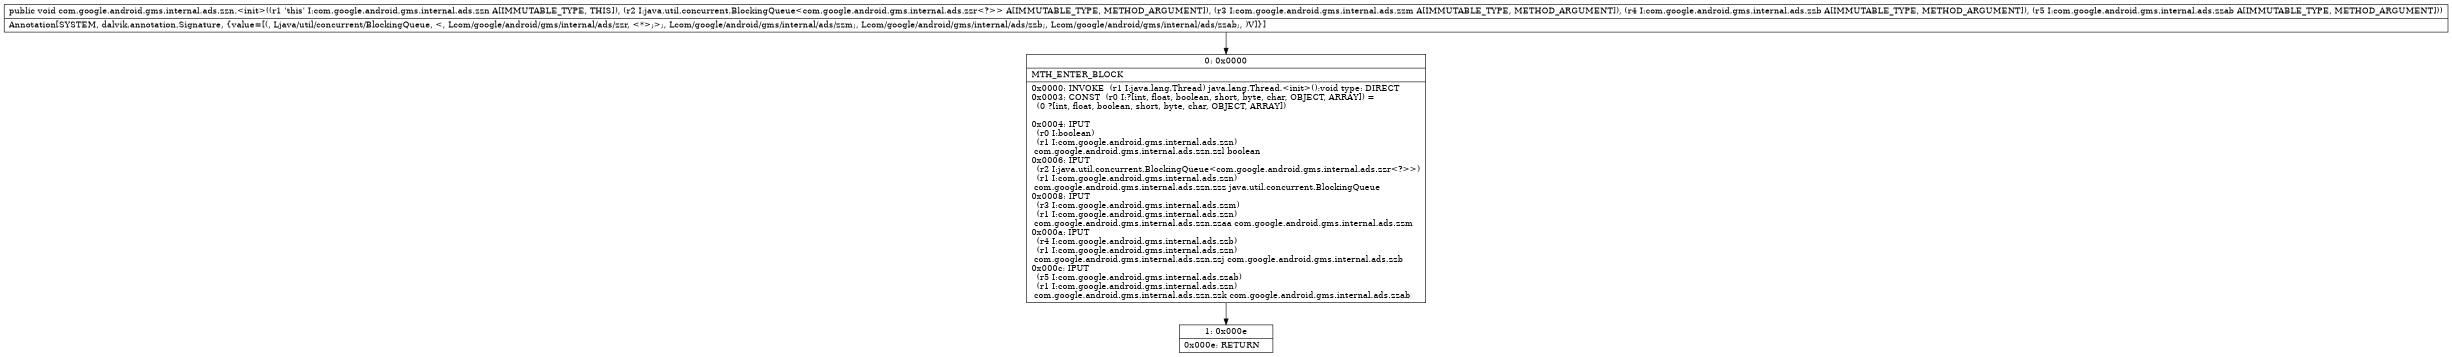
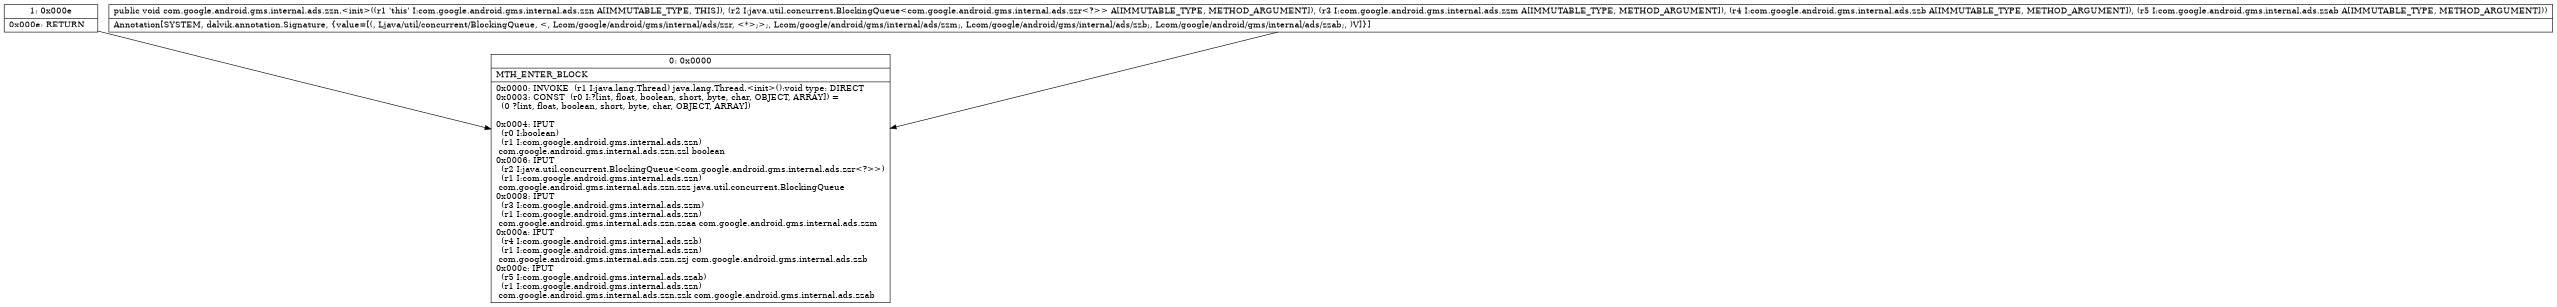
(1226, 311) -> (291, 80)
